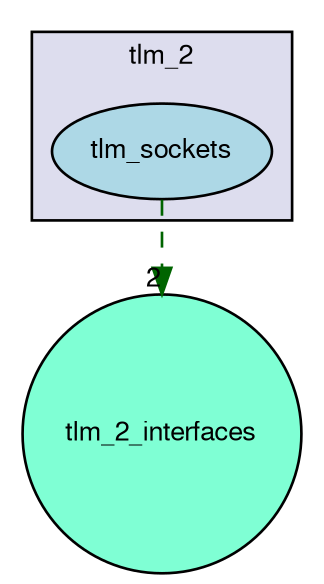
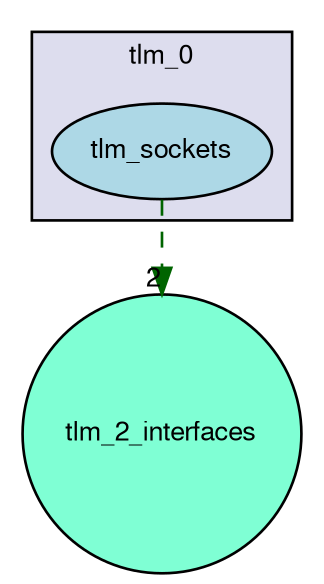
(162, 57) -> (162, 57)
